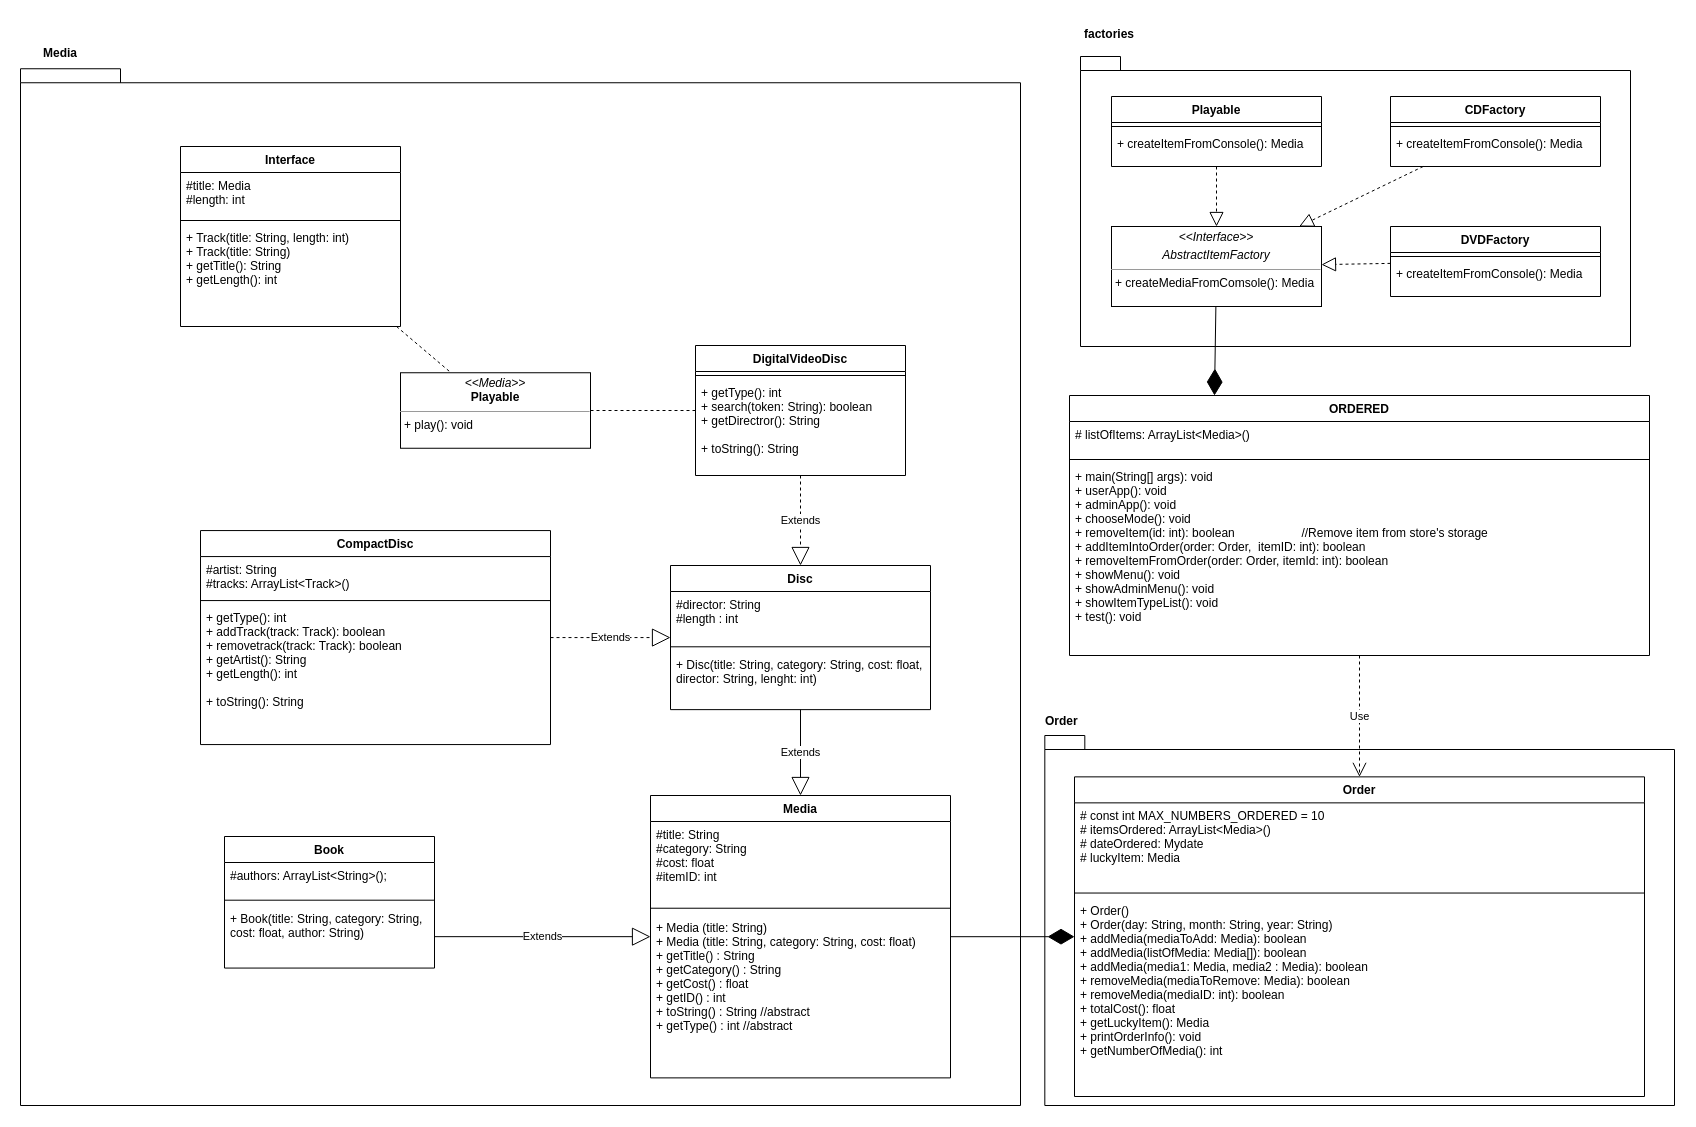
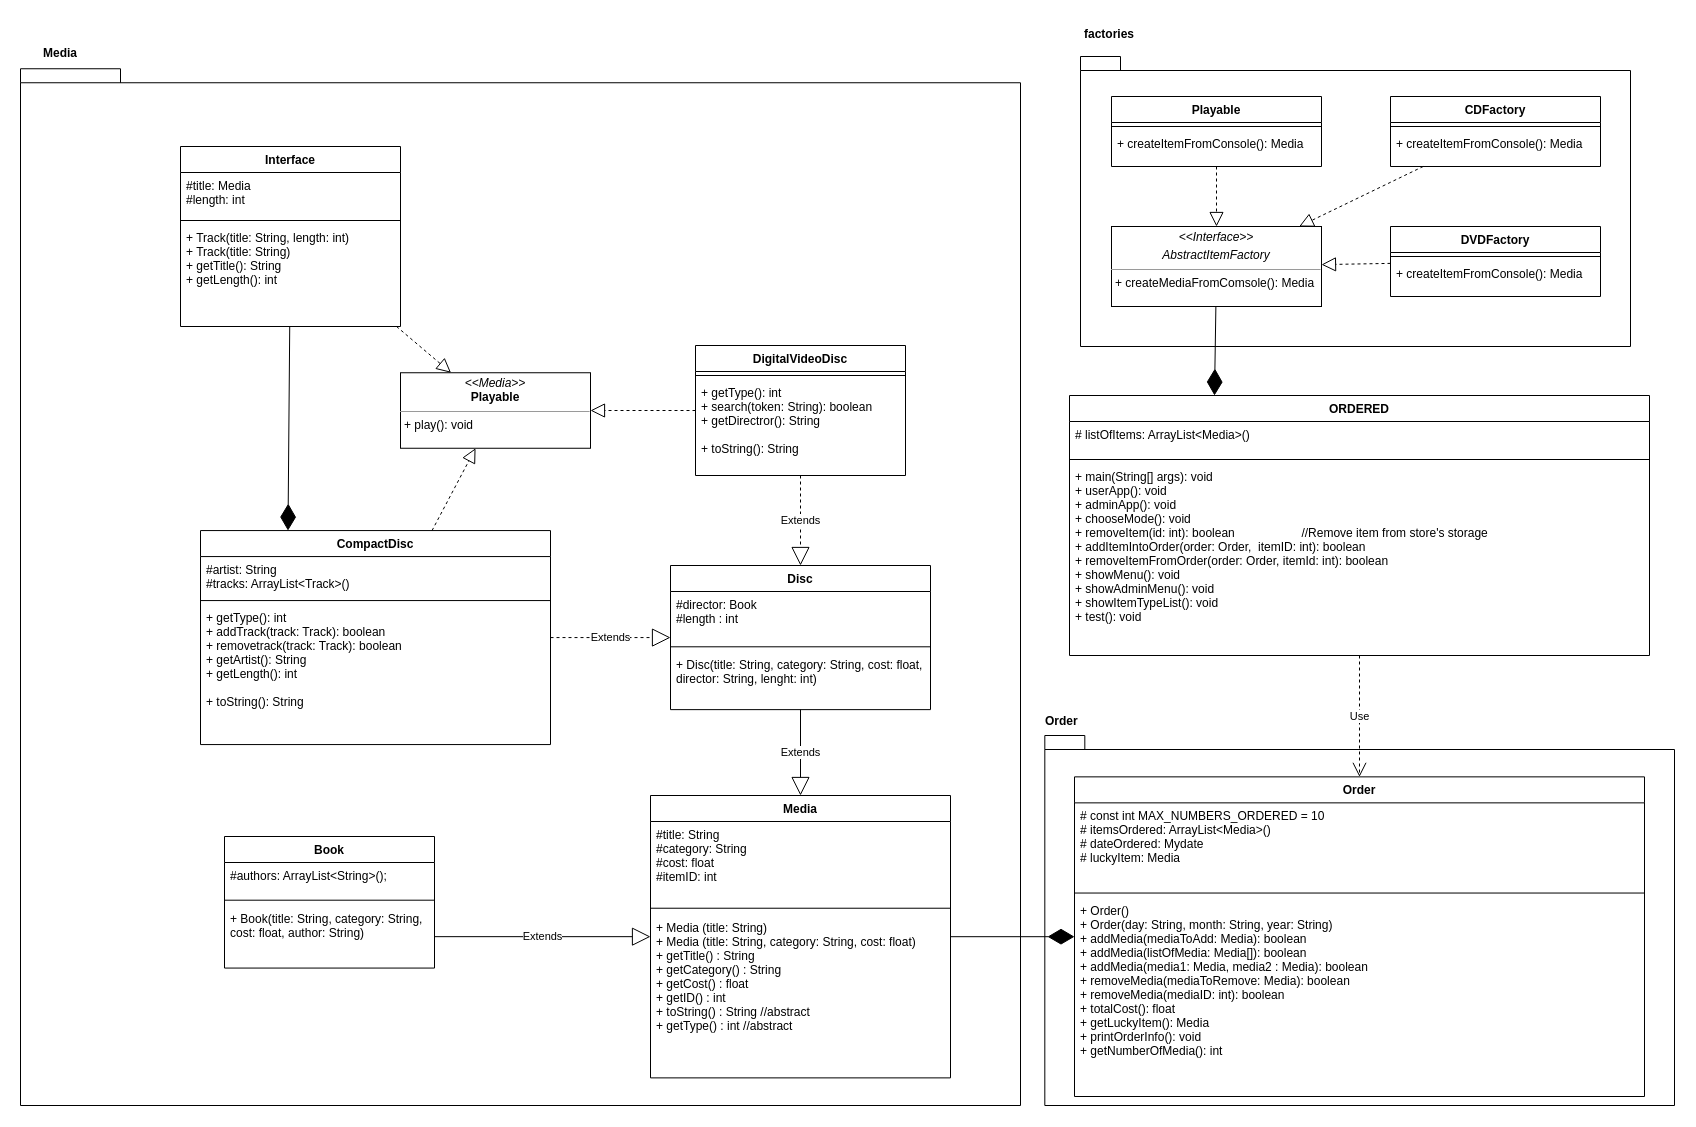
(444, 367) -> (439, 362)
(600, 411) -> (606, 411)
none -> (289, 416)
none -> (451, 496)
(727, 605) -> (722, 605)
